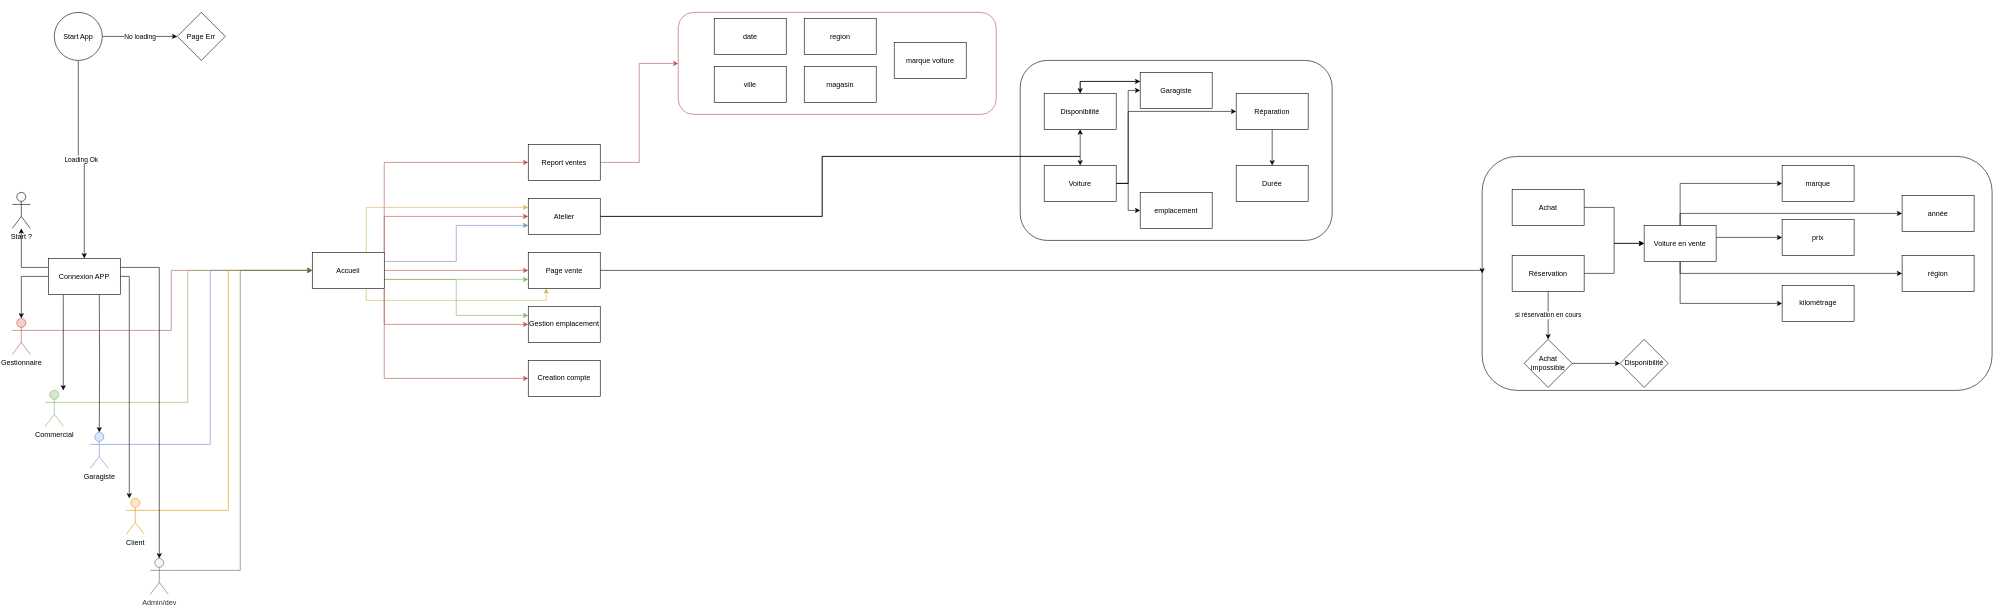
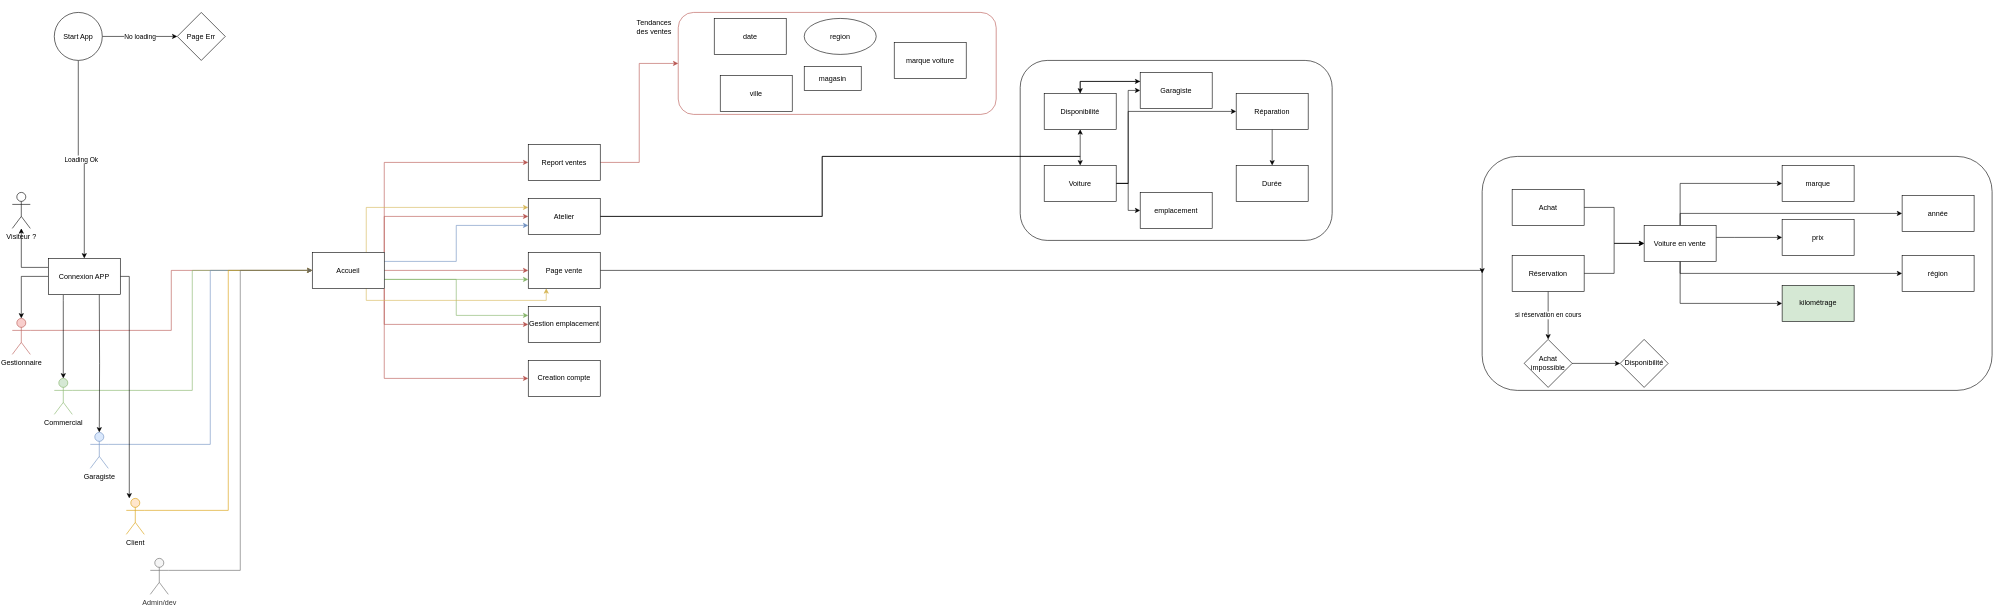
none -> (654, 27)
(840, 36) -> (840, 36)
(750, 84) -> (756, 93)
(840, 84) -> (833, 78)
(22, 237) -> (22, 237)
(140, 267) -> none
(1818, 303) -> (1818, 303)
(54, 408) -> (63, 396)
